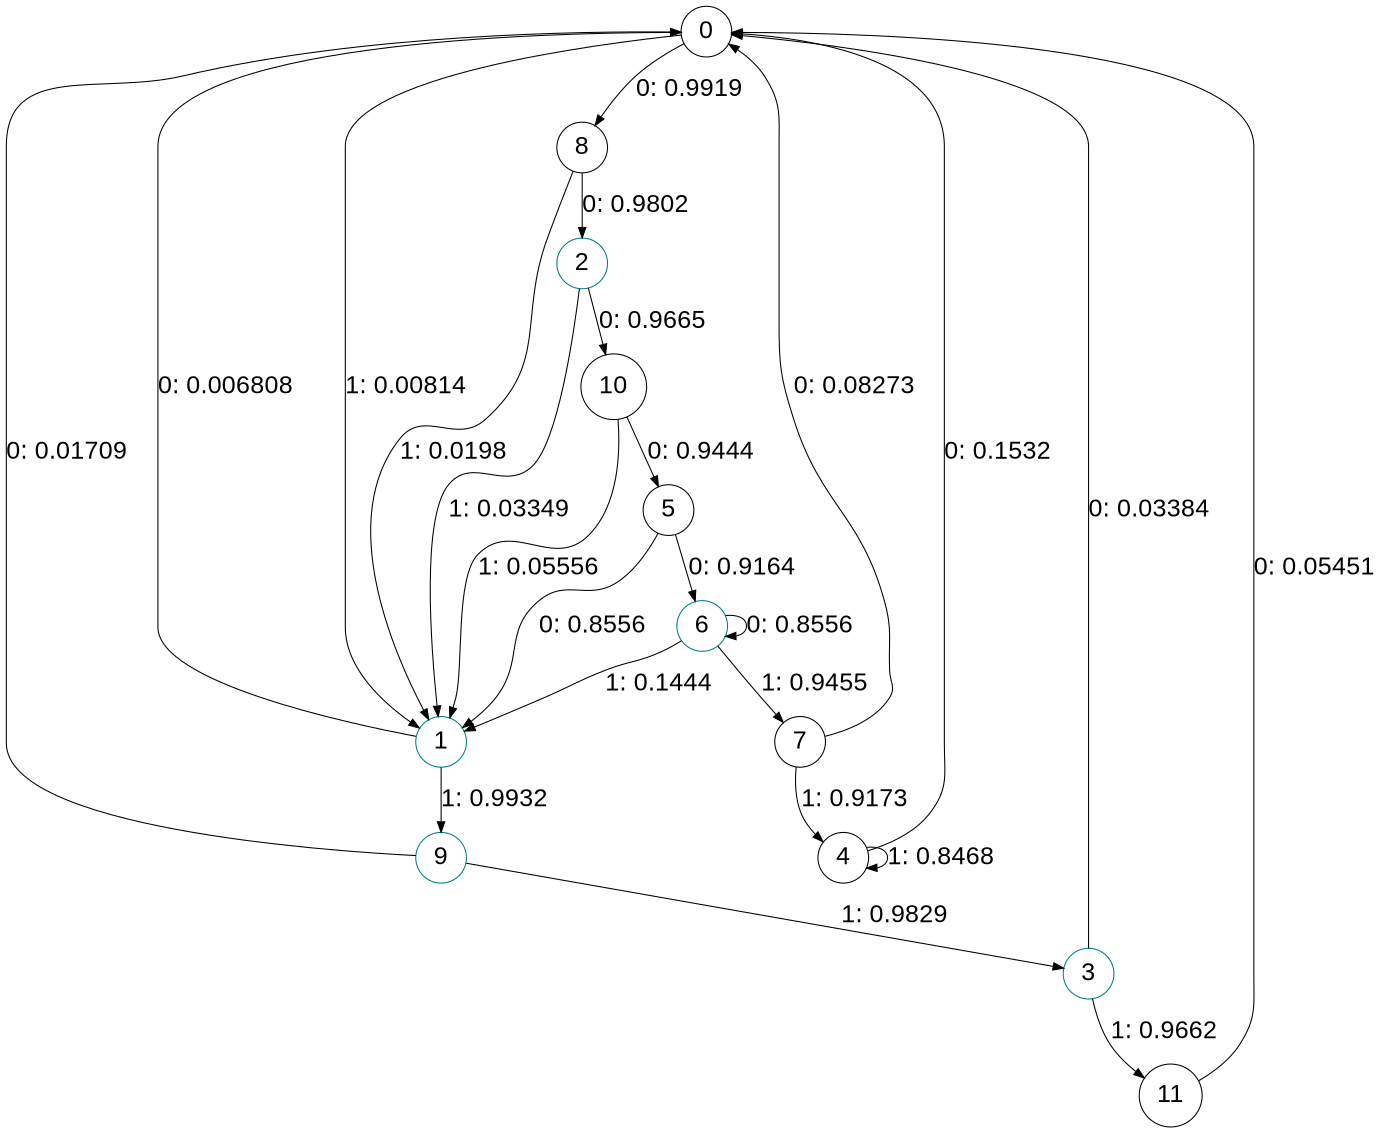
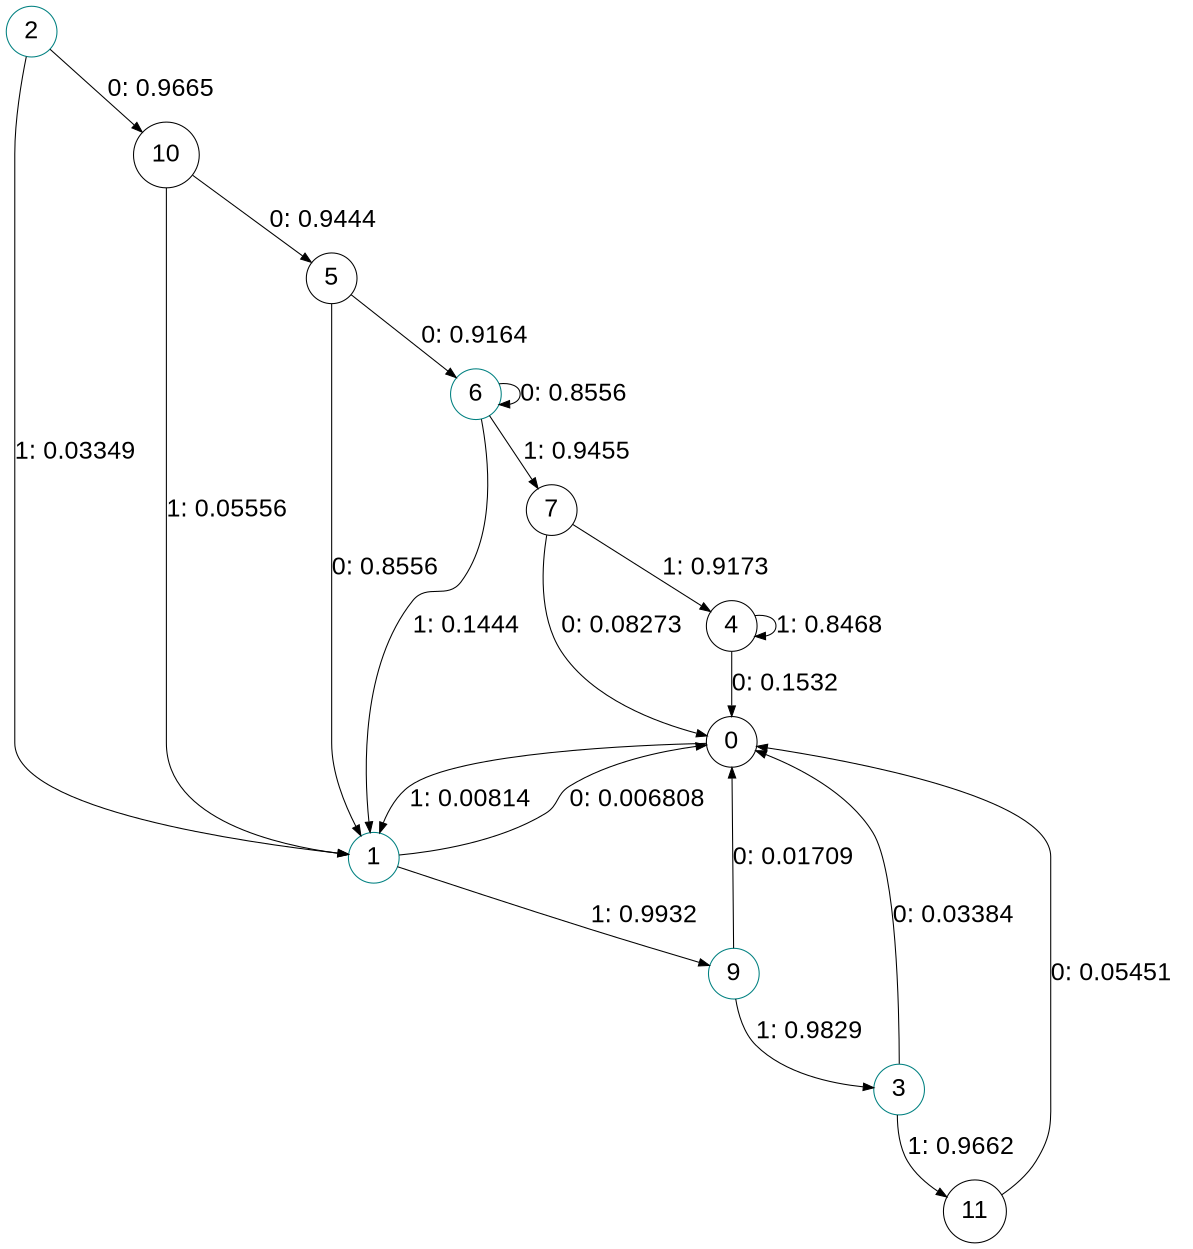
(582, 148) -> none
